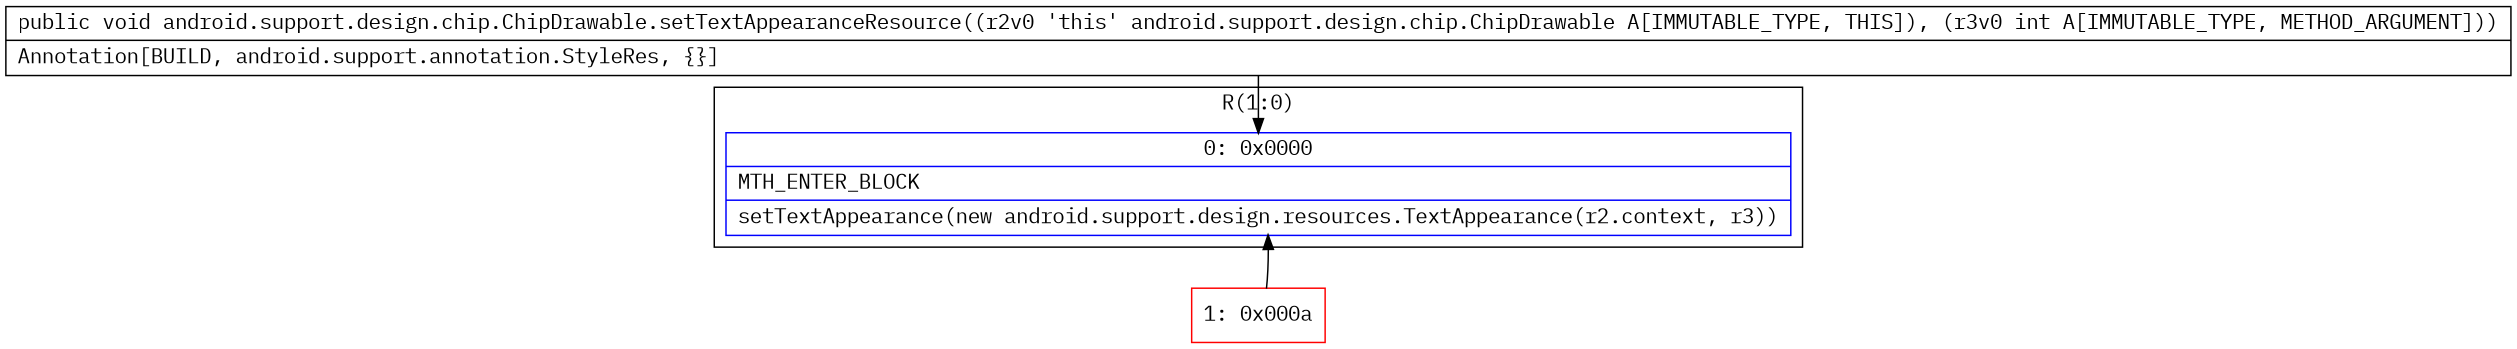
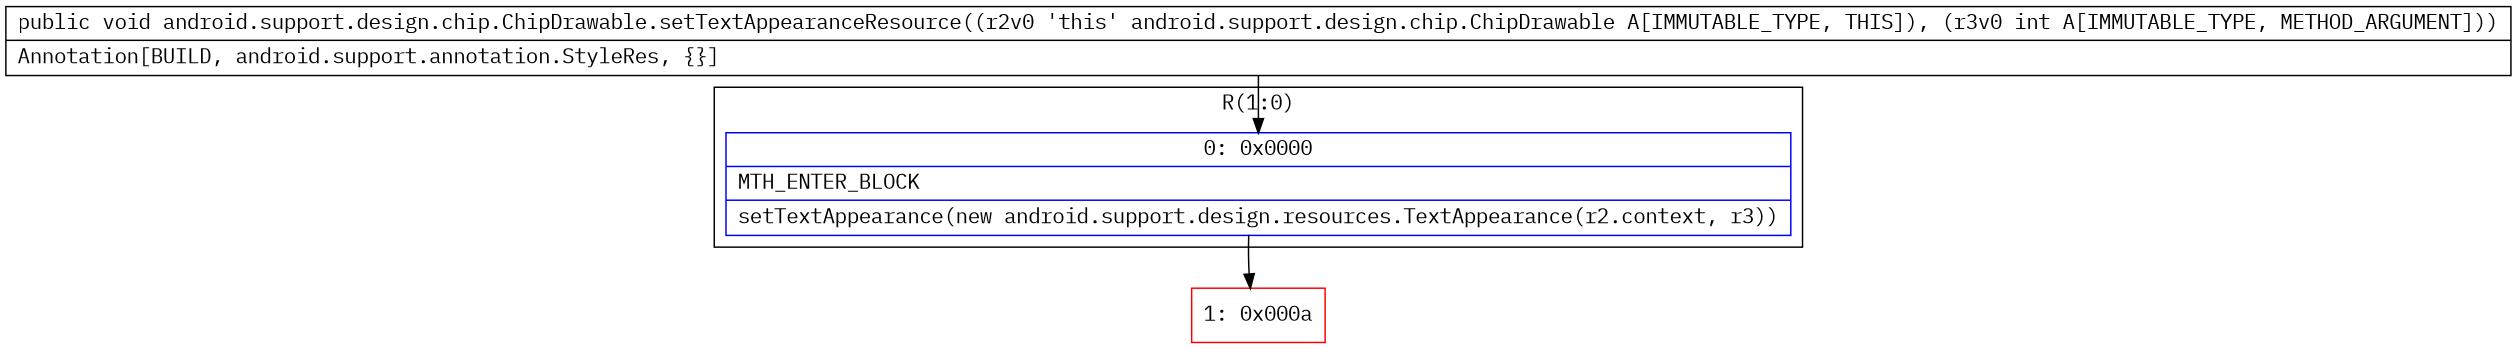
(1268, 269) -> (1249, 256)
